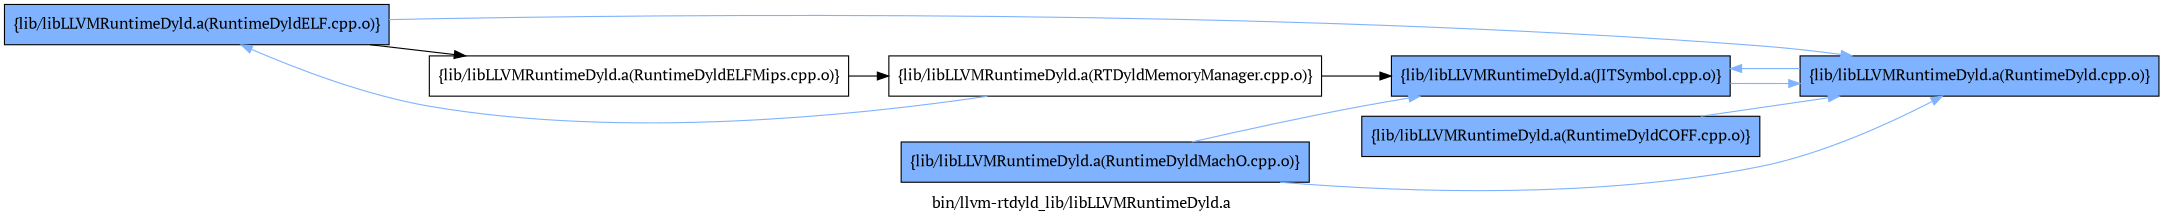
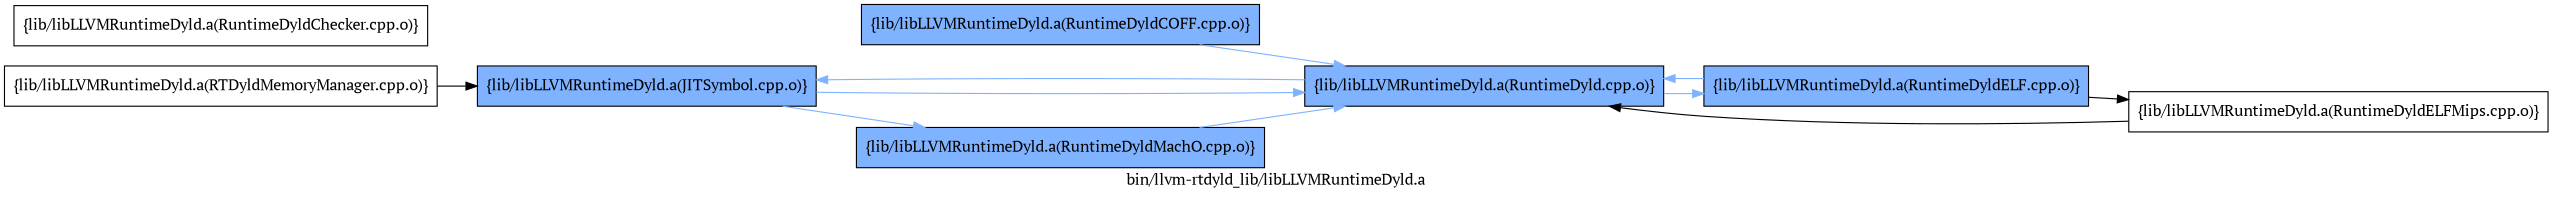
none -> (221, 26)
(863, 76) -> (1874, 123)
(1300, 118) -> (848, 116)
(615, 122) -> (1678, 94)
